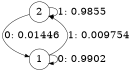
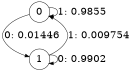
(40, 12) -> (40, 12)
